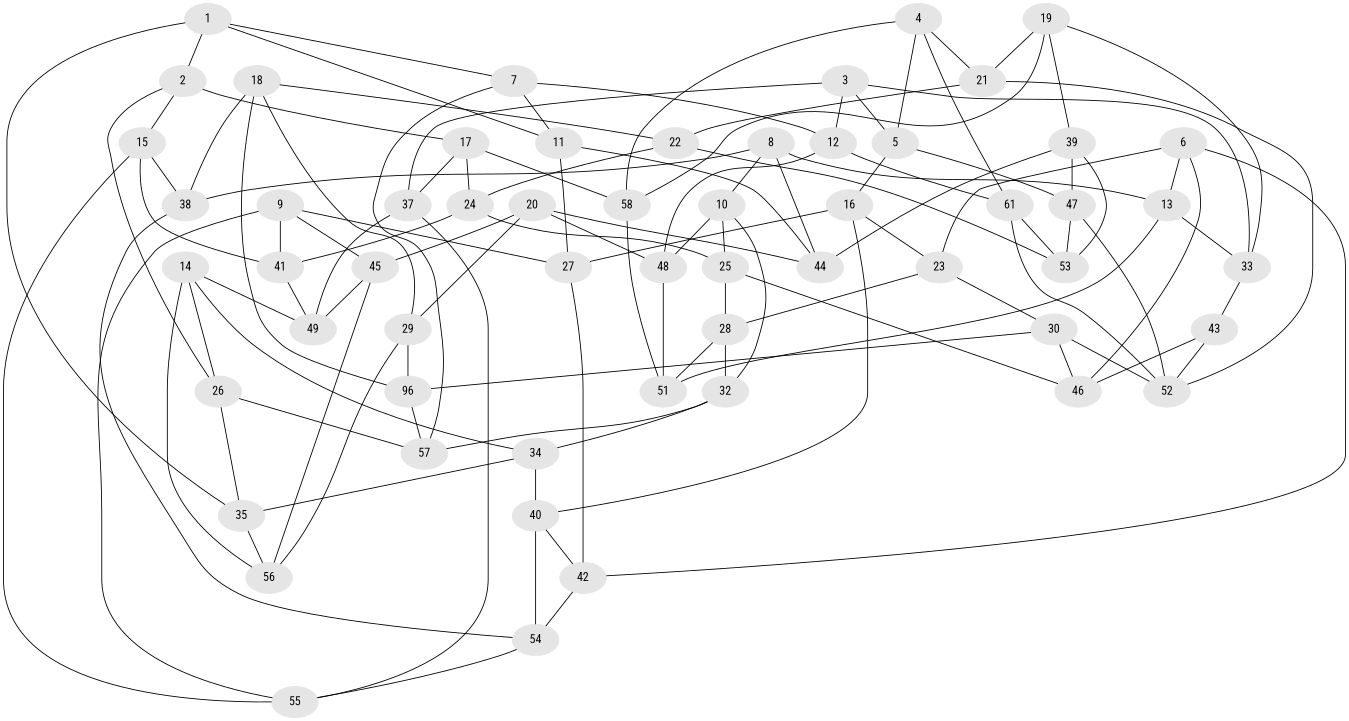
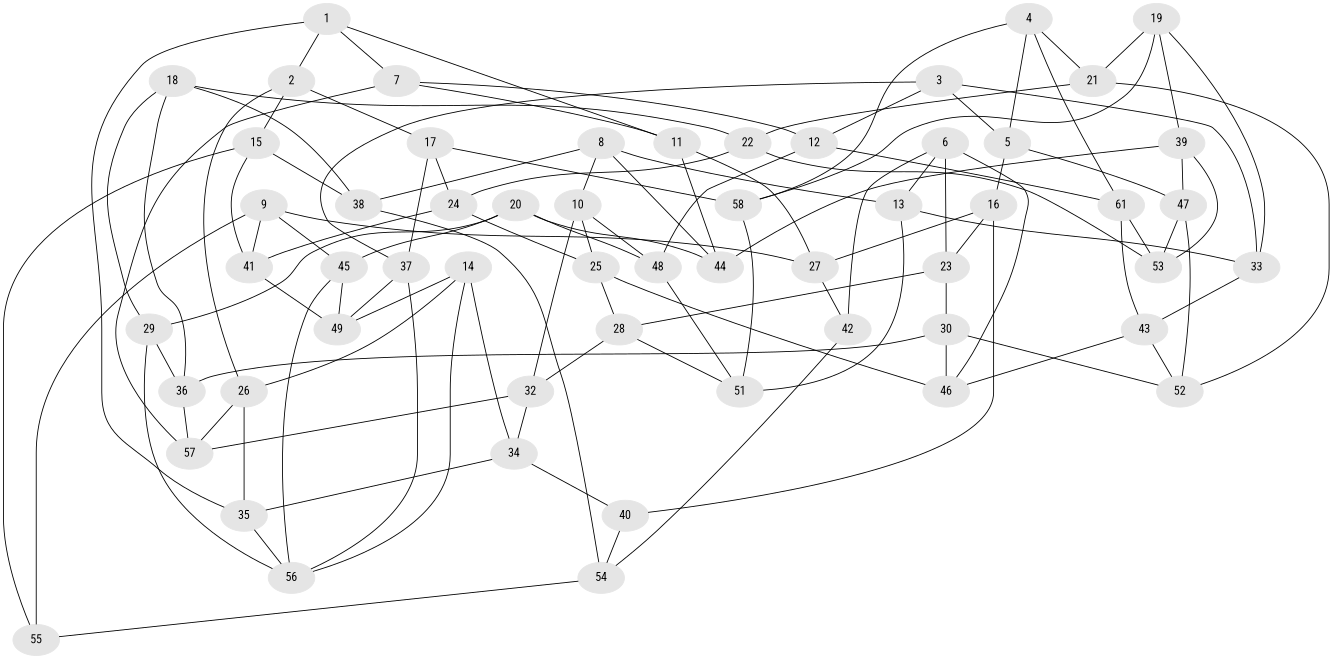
(1071, 306) -> (1125, 269)
(408, 392) -> (182, 392)
(488, 499) -> (417, 451)
(559, 547) -> none
